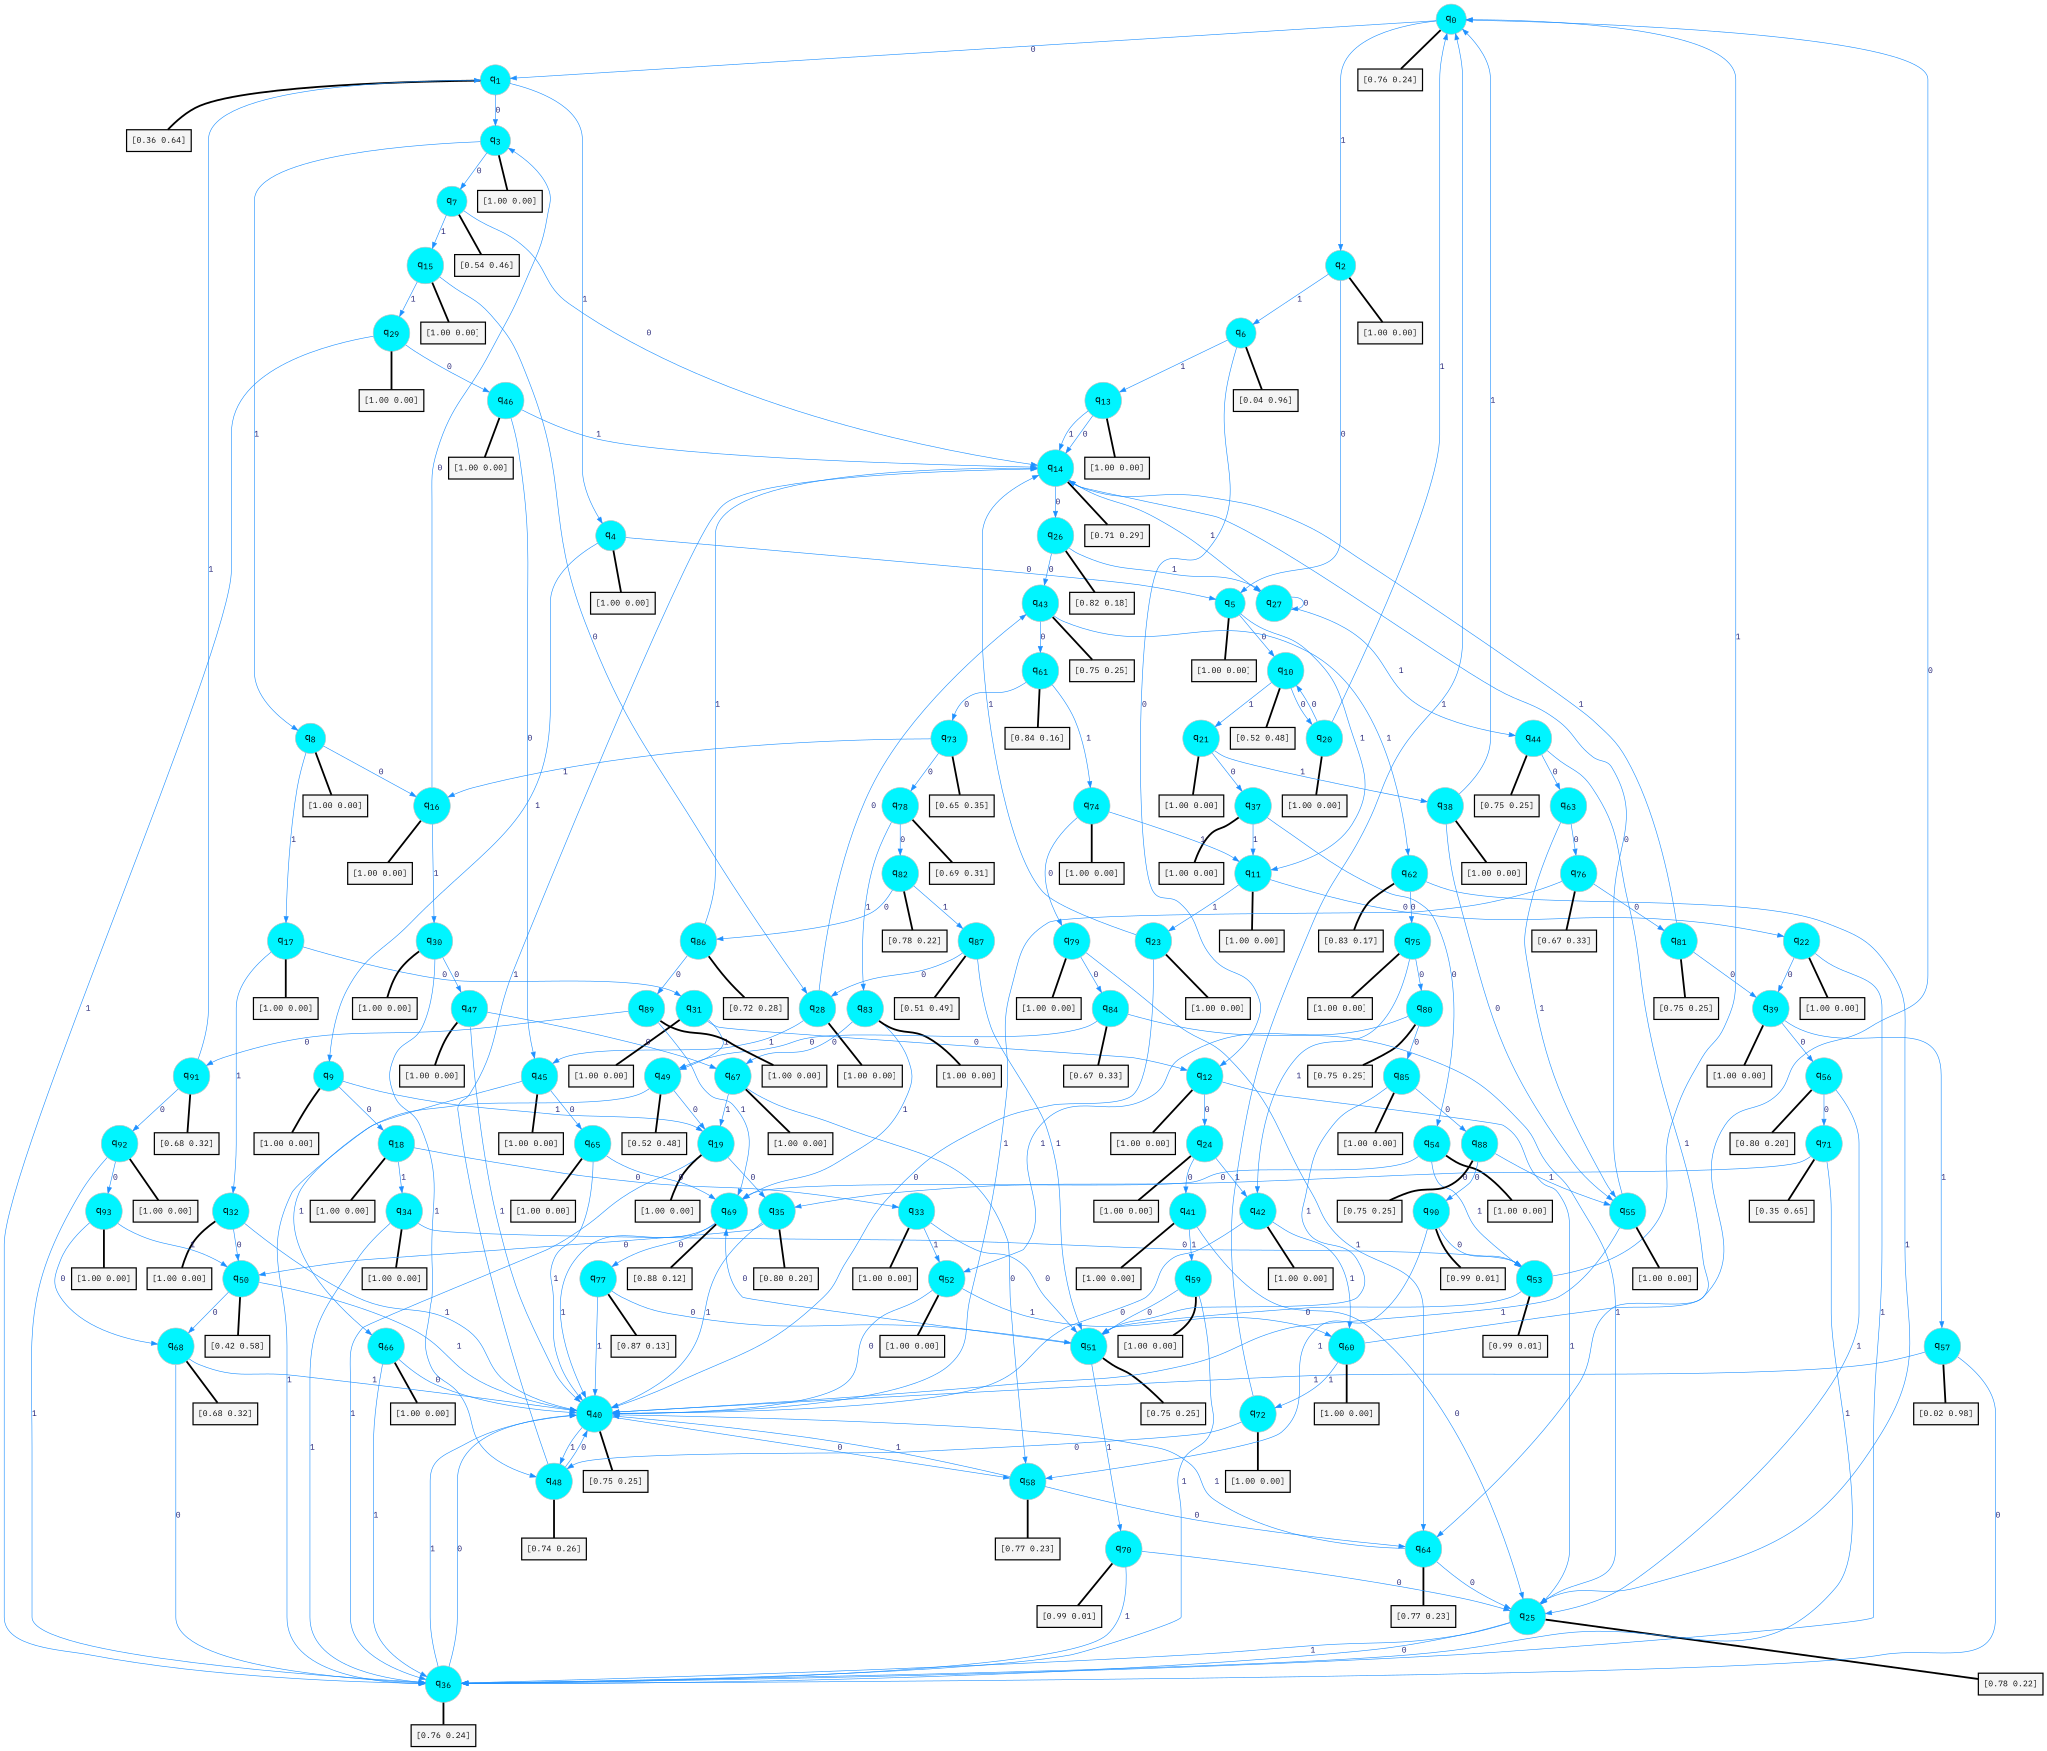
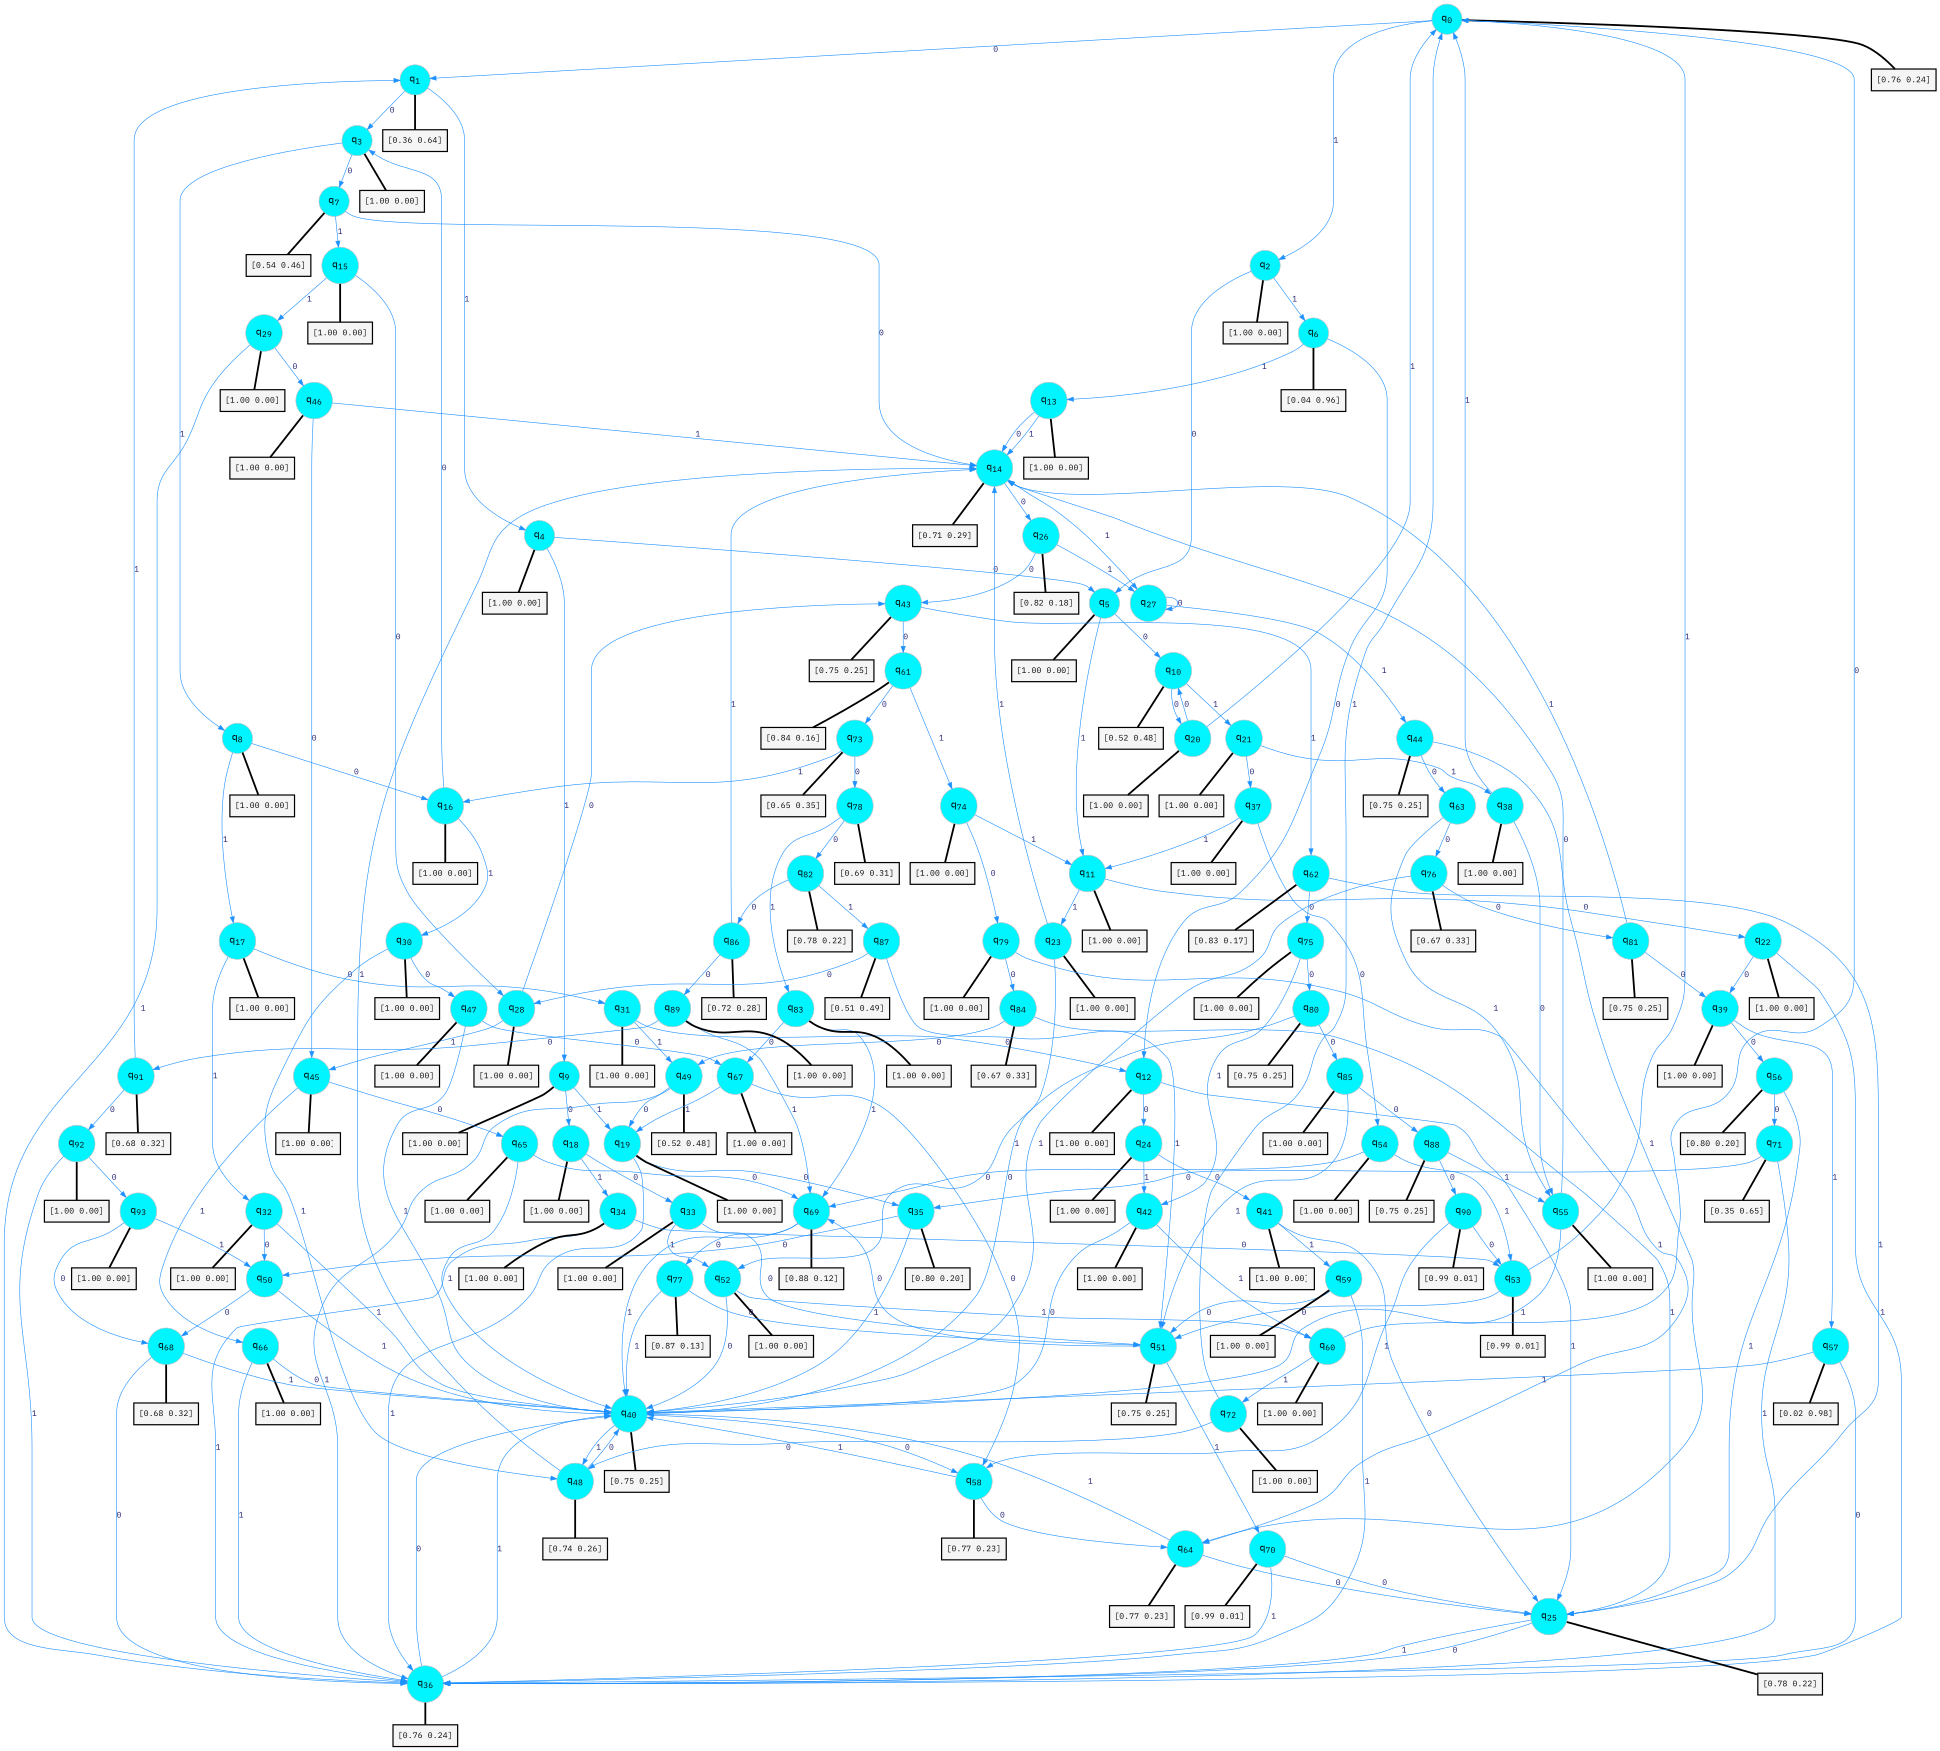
(237, 1346) -> none
